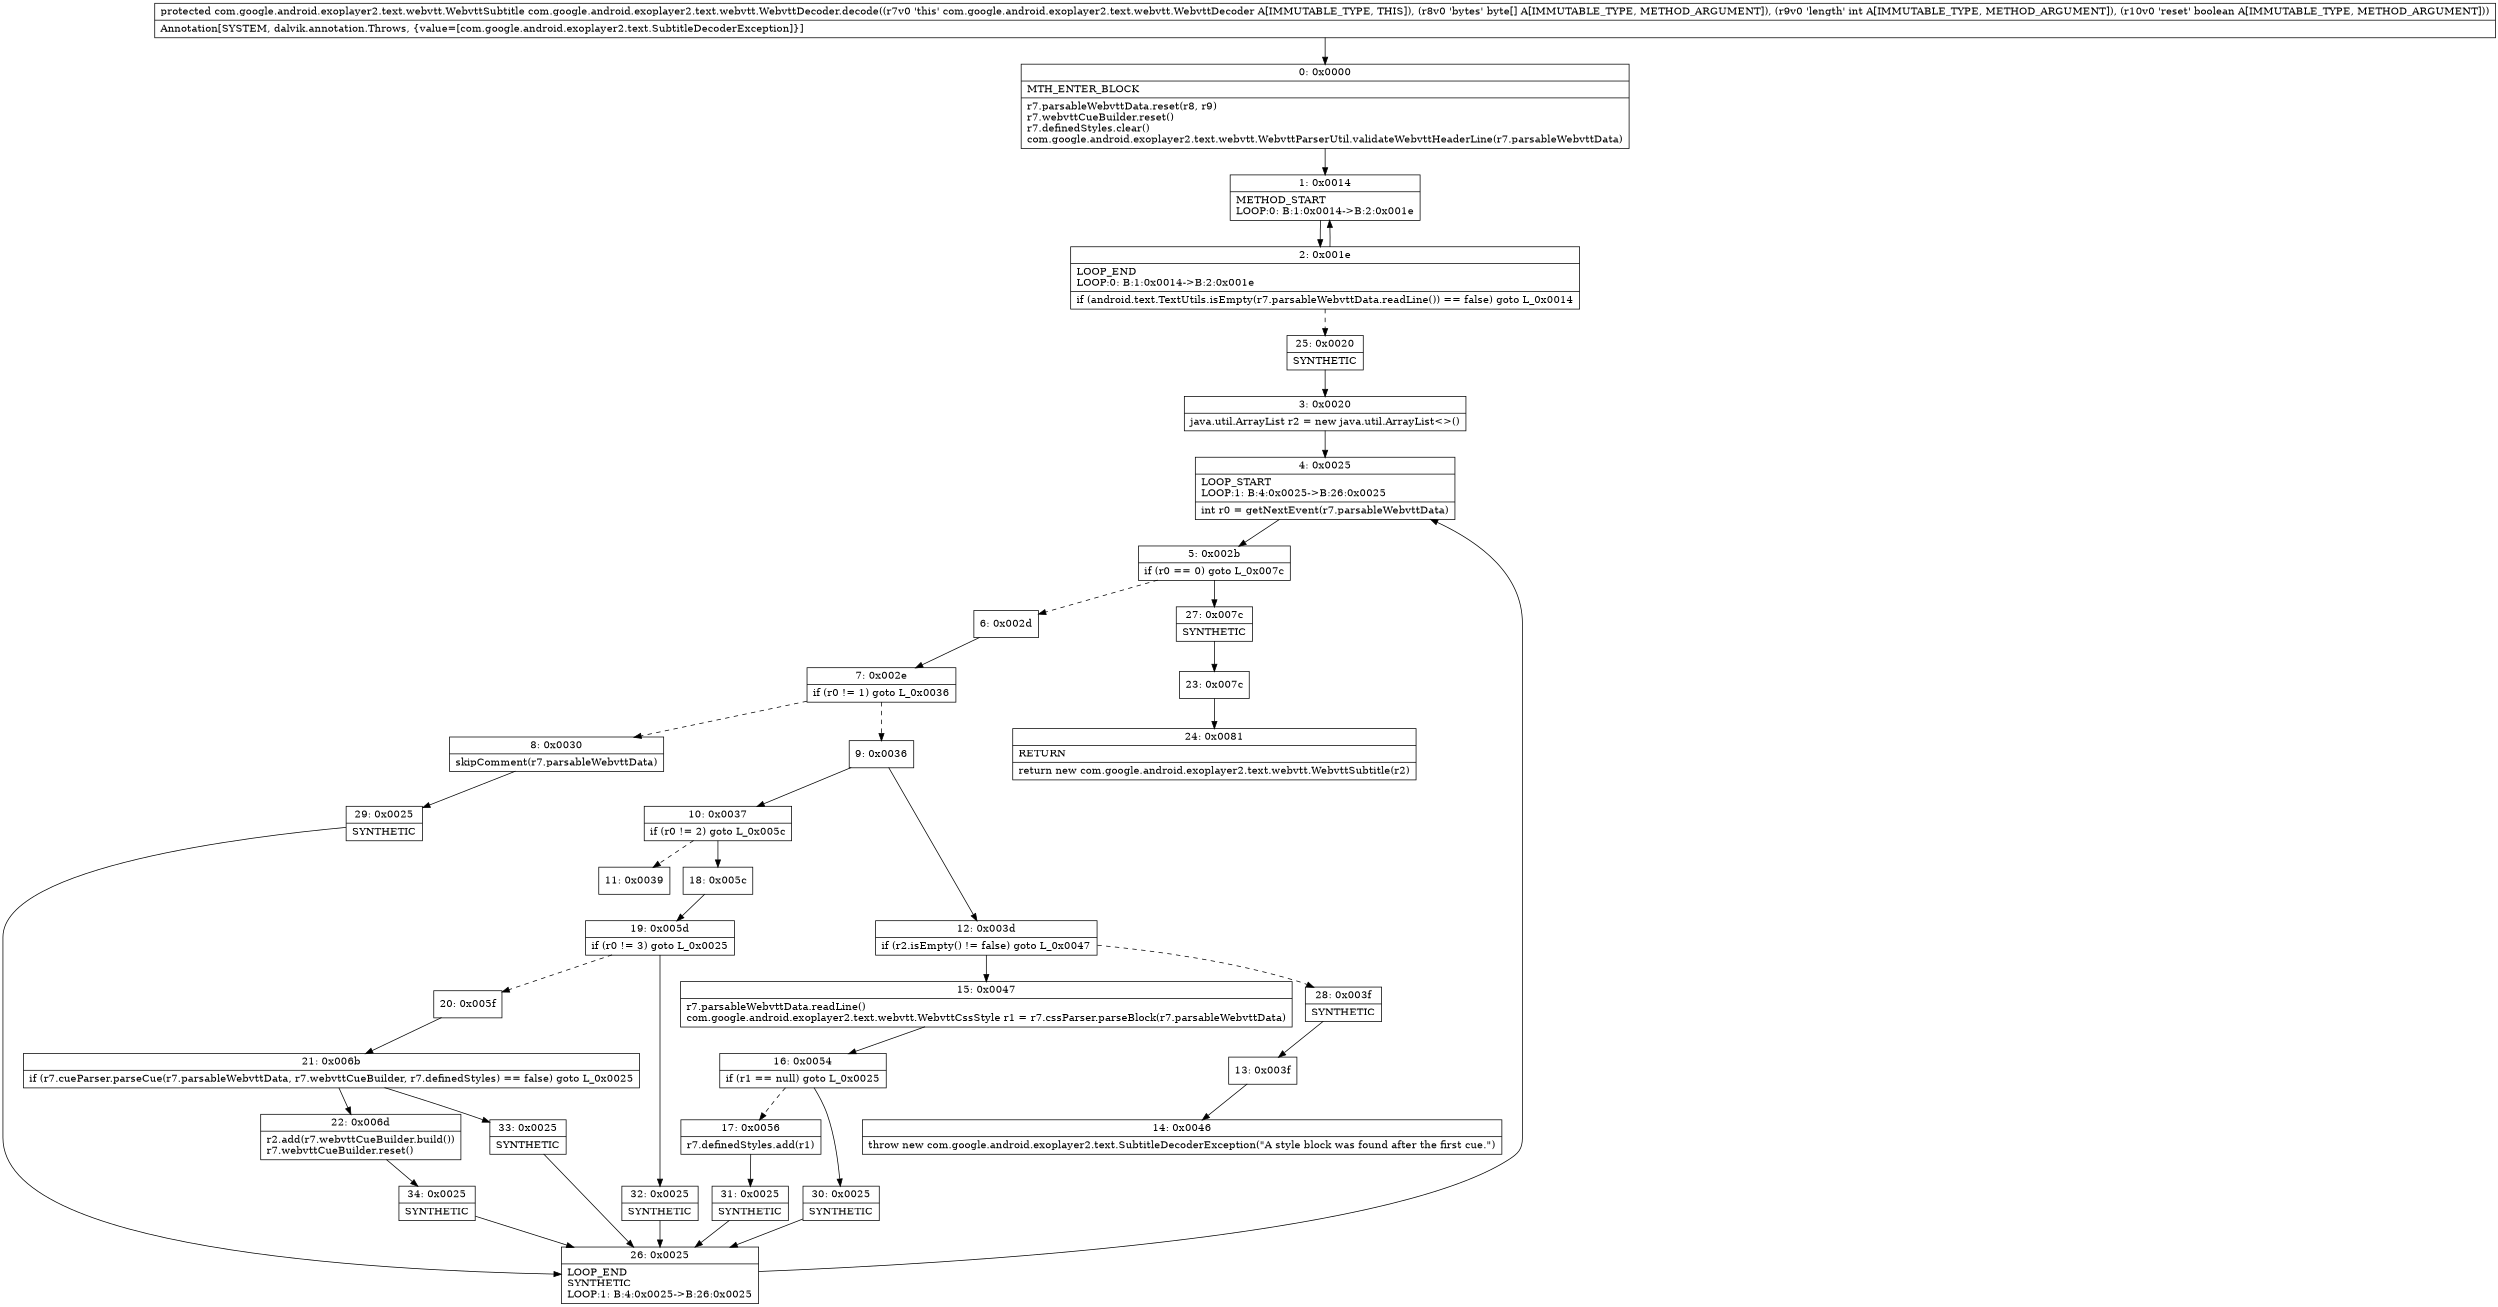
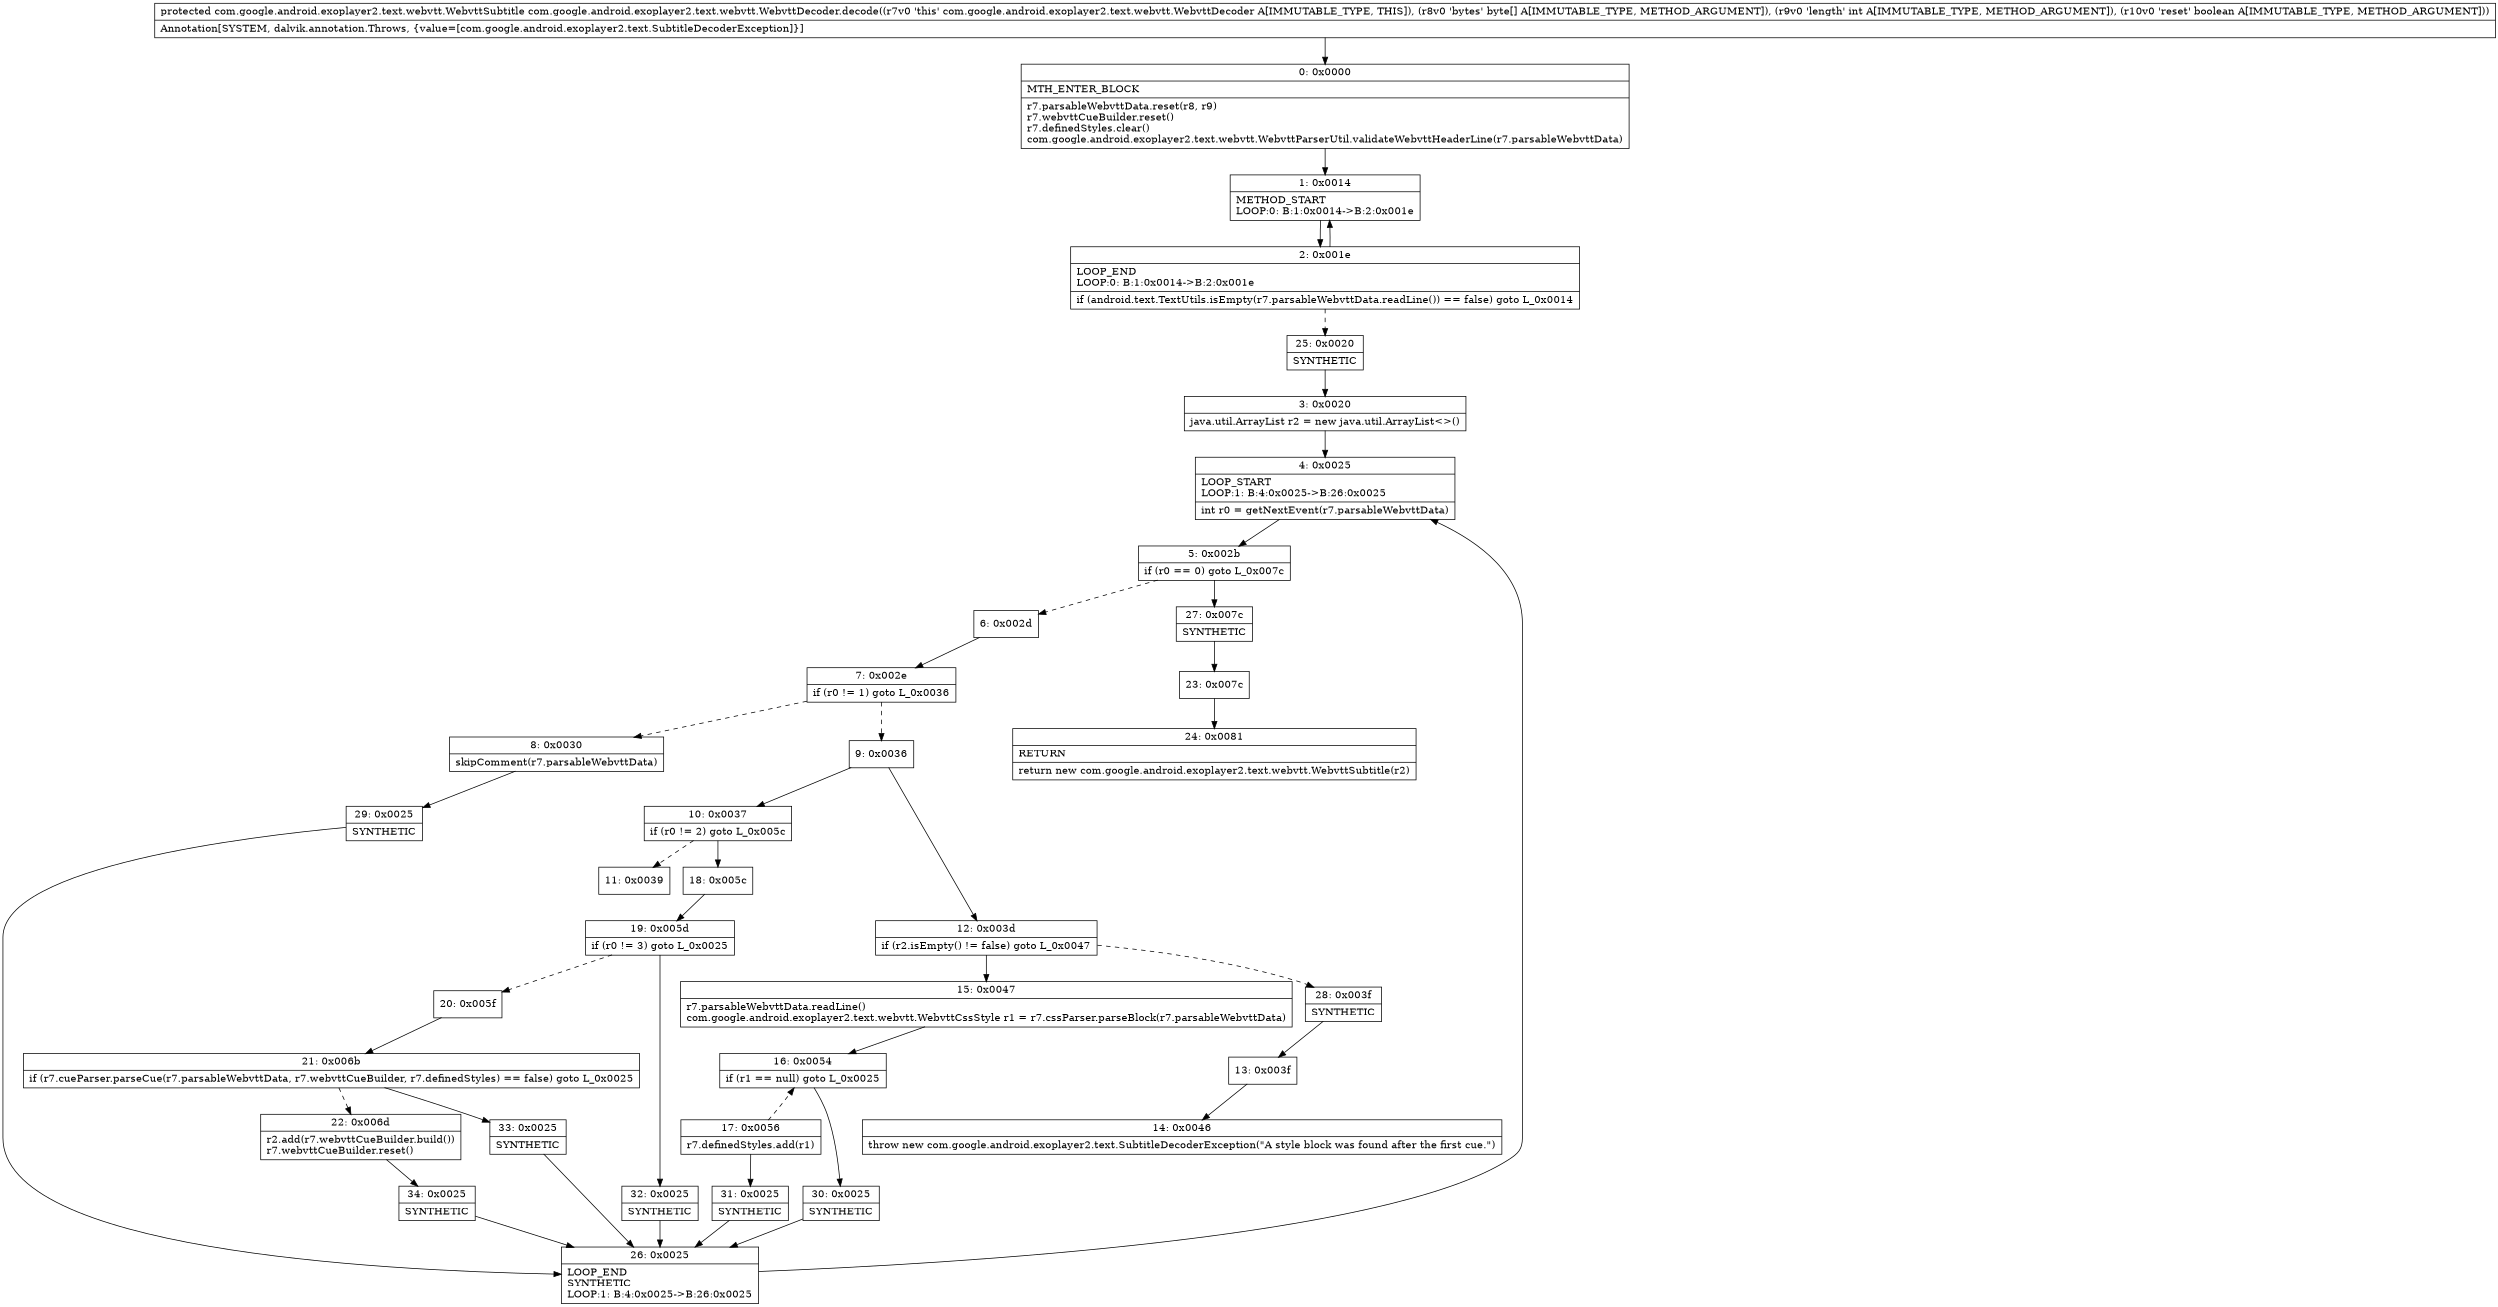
(343, 1098) -> (343, 1098)
(775, 1101) -> (779, 1107)
